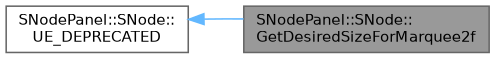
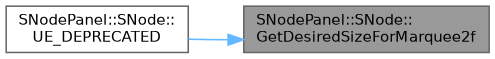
(224, 19) -> (208, 40)
